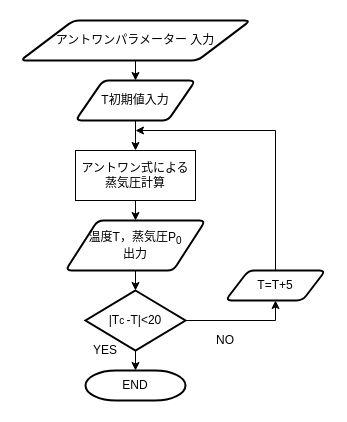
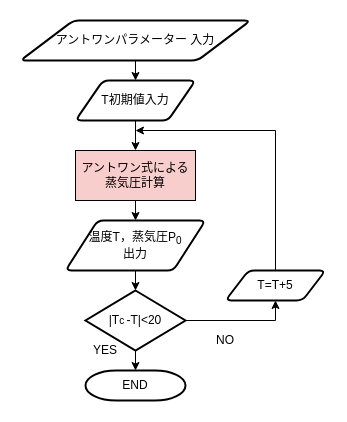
(136, 176) -> (136, 176)
